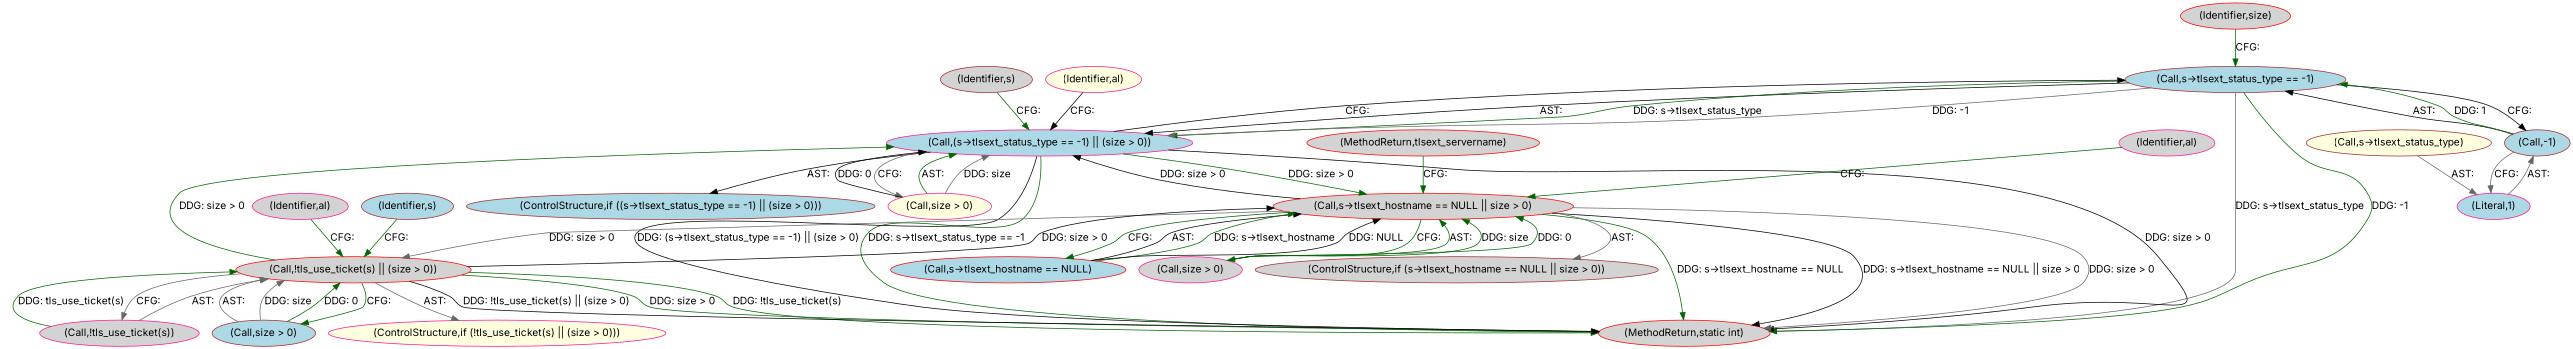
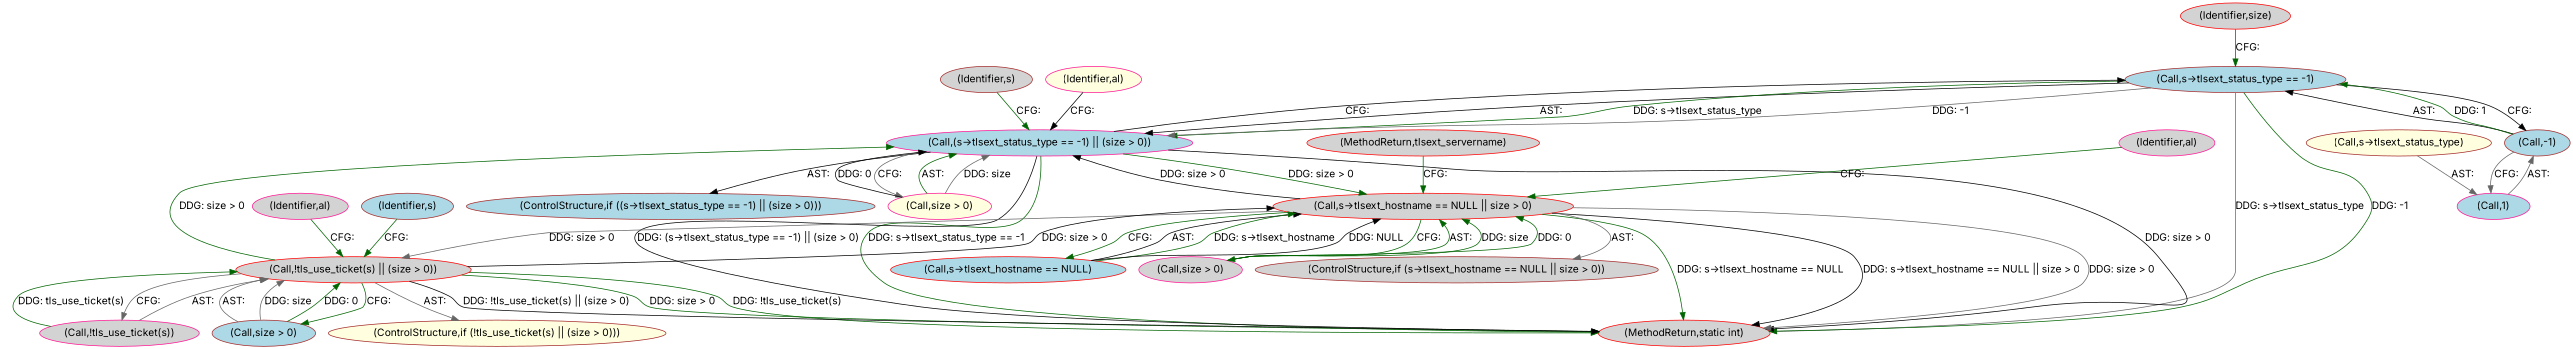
(2494, 206) -> (2494, 206)
(497, 333) -> (497, 333)
